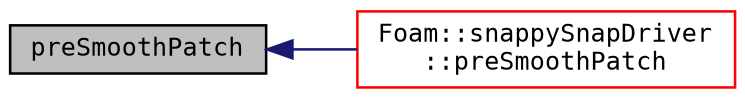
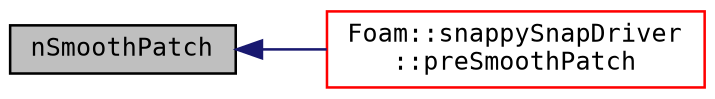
(138, 49) -> (123, 49)
